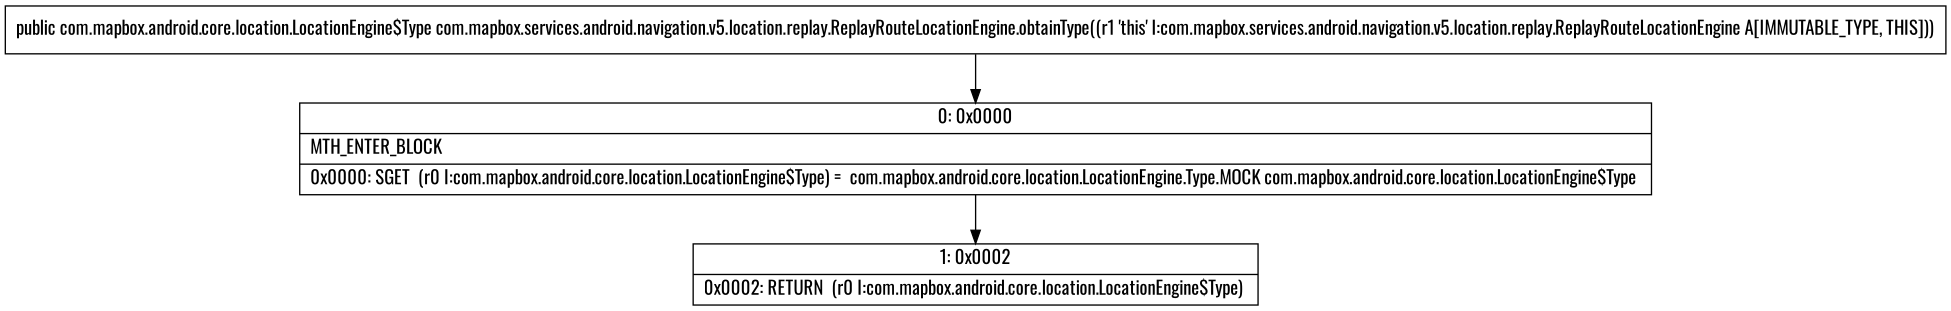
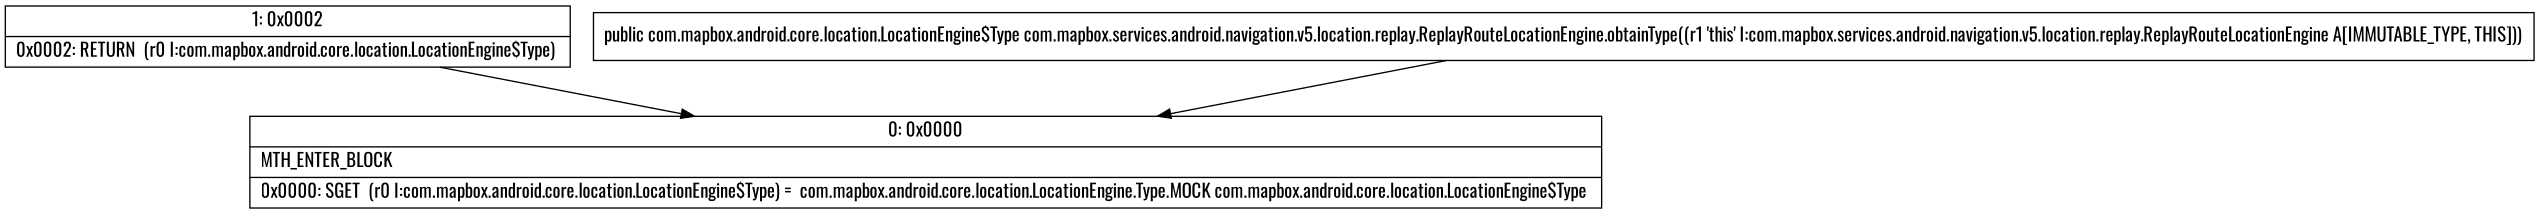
(976, 213) -> (560, 90)
